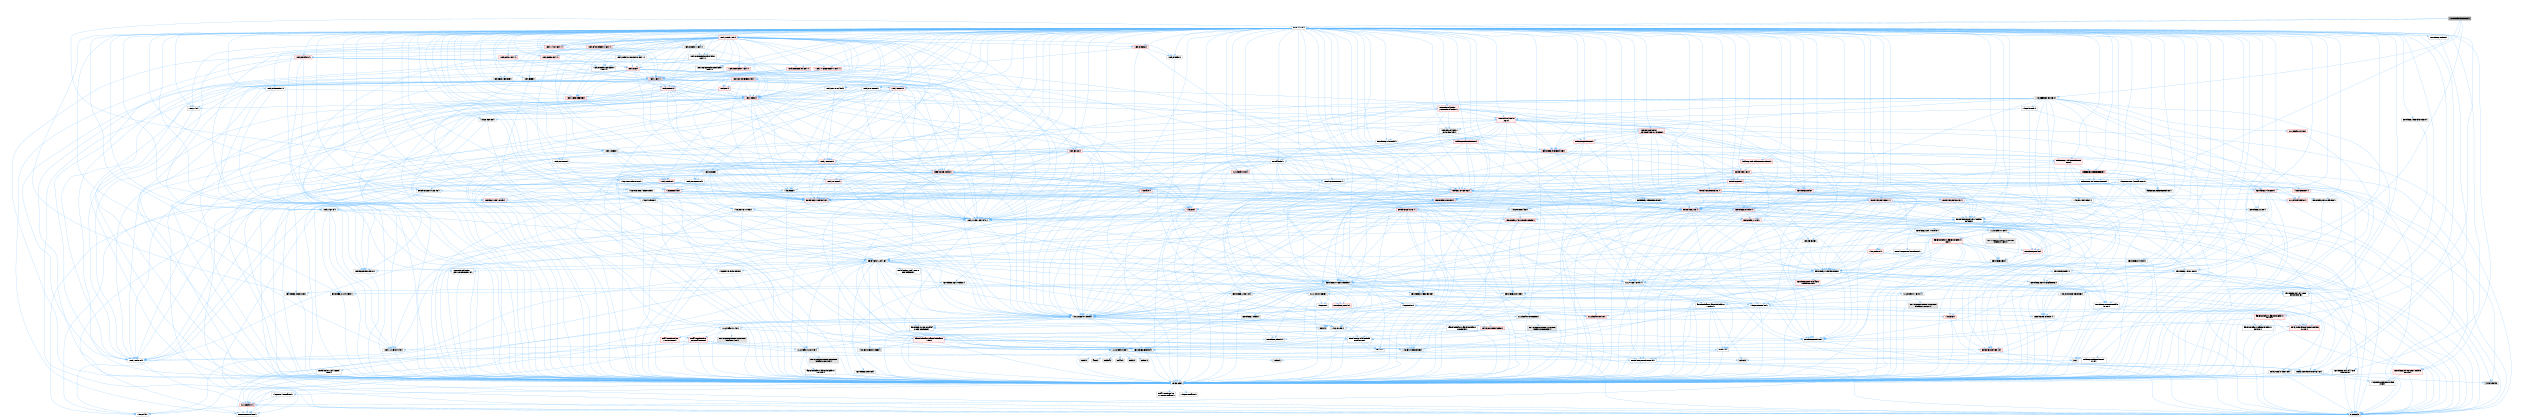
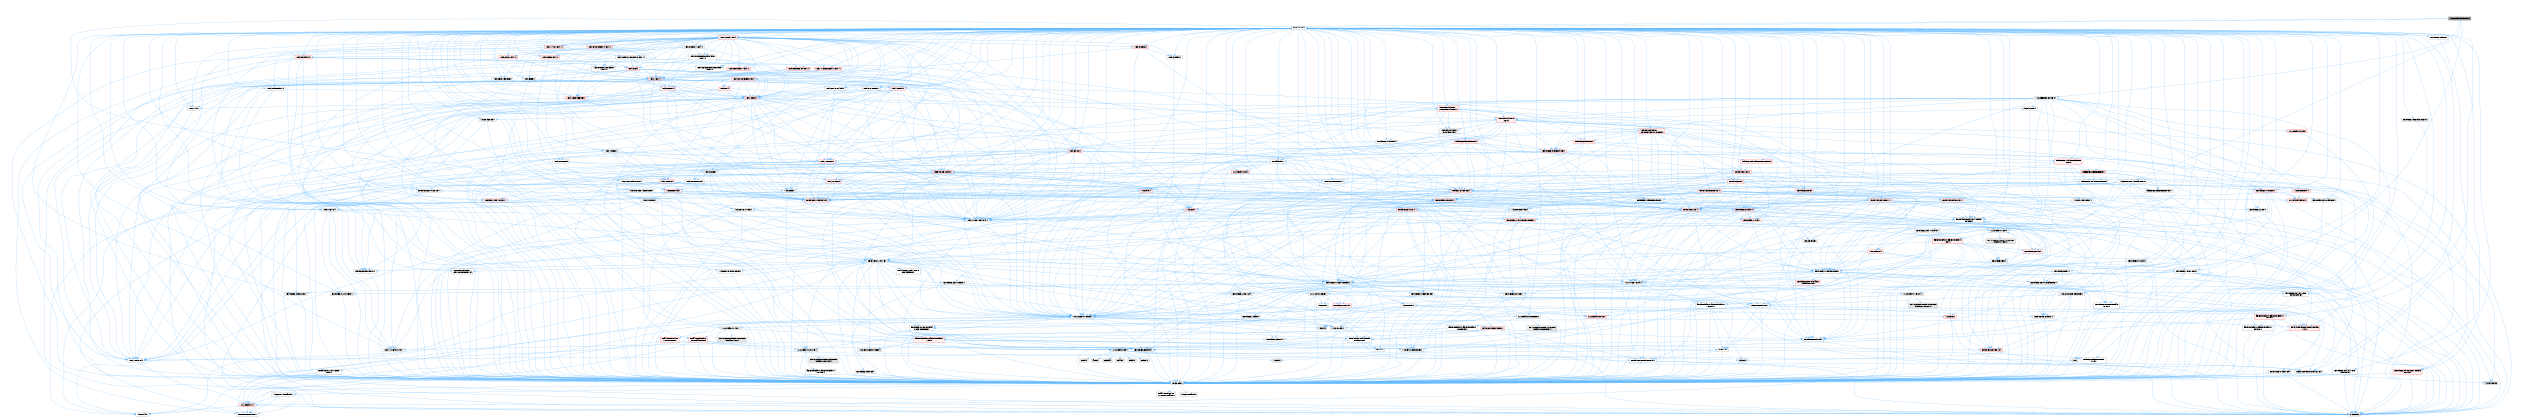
(1907, 252) -> none
(2305, 328) -> (2305, 328)
(2382, 383) -> none
